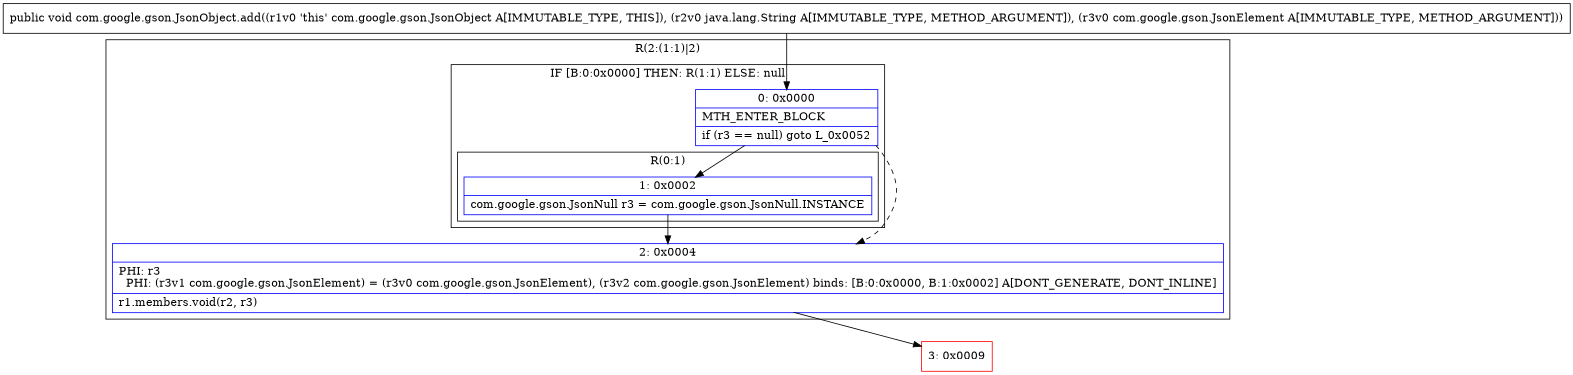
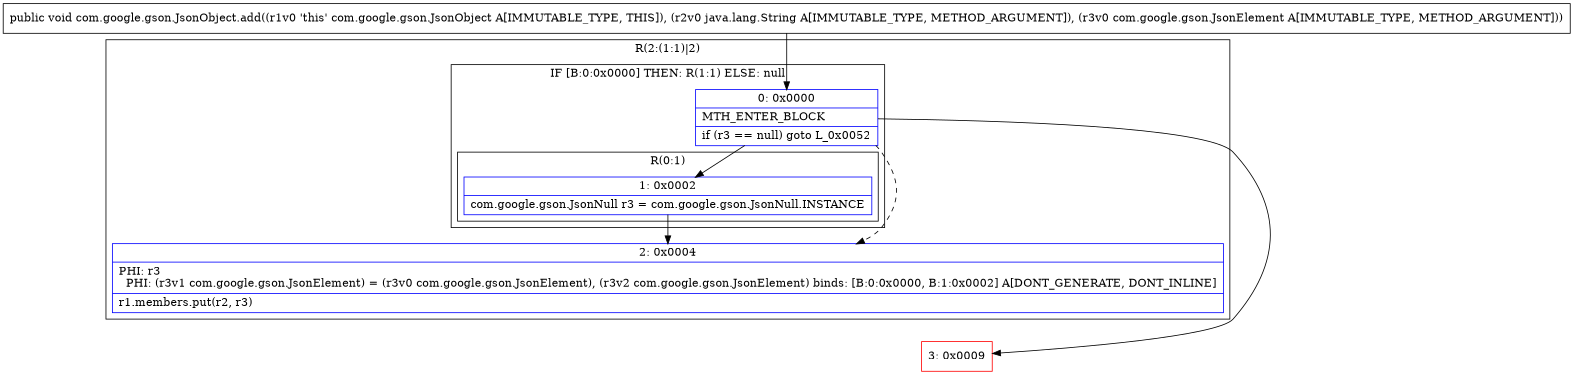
(188, 303) -> (186, 303)
(854, 328) -> (1252, 178)
